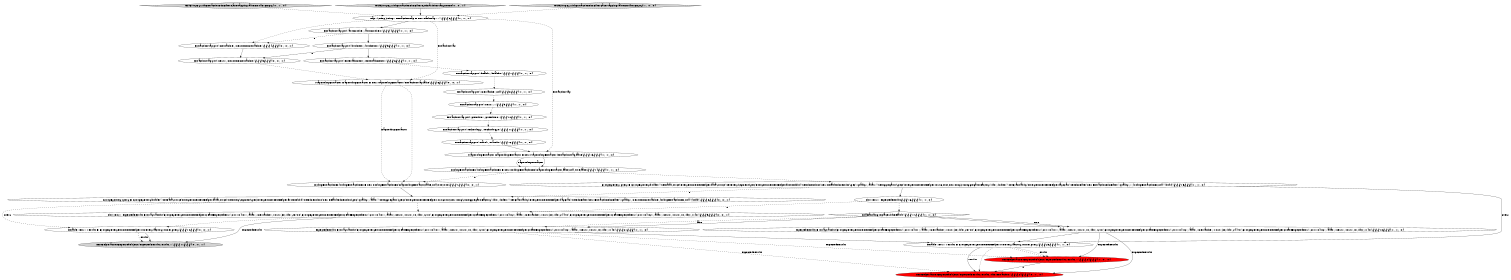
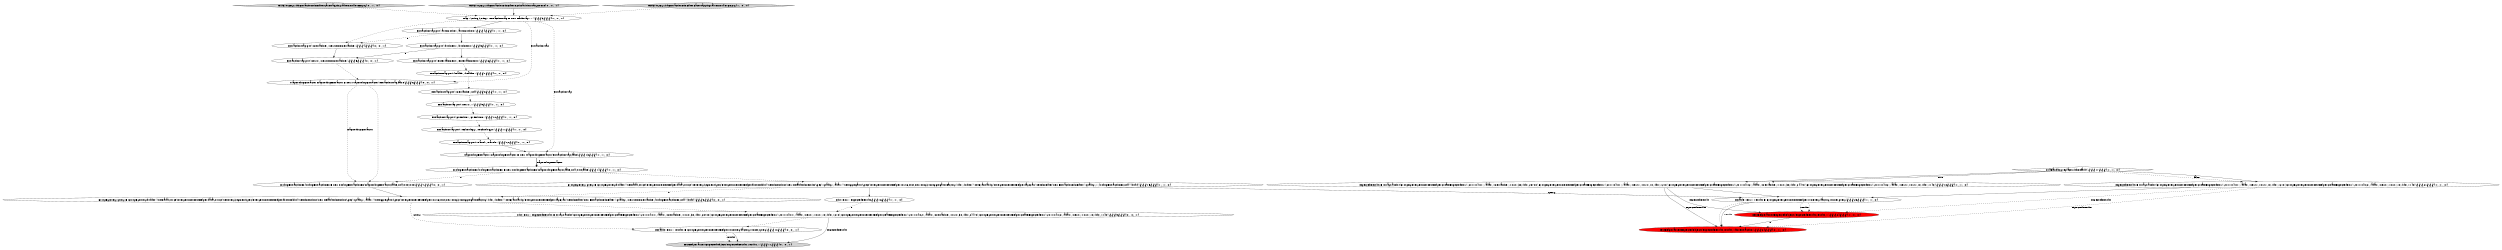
(899, 206) -> none
